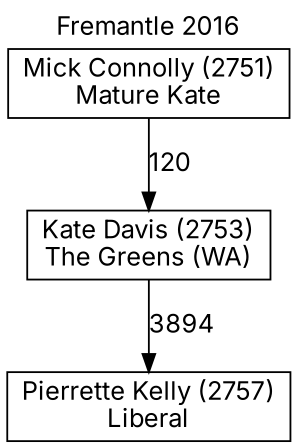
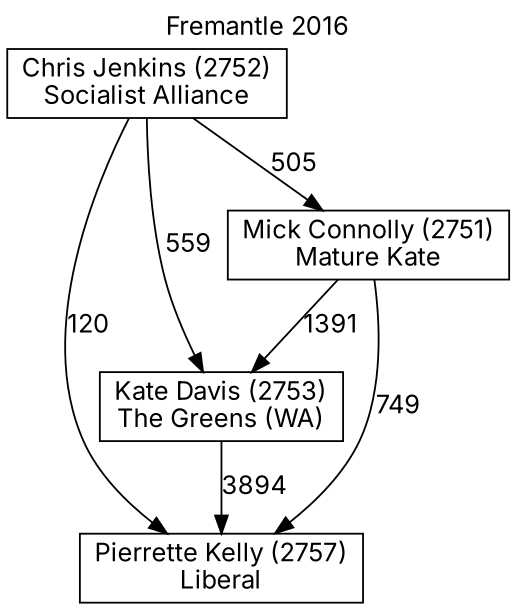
none -> (147, 84)
(171, 164) -> (331, 326)
none -> (369, 415)
